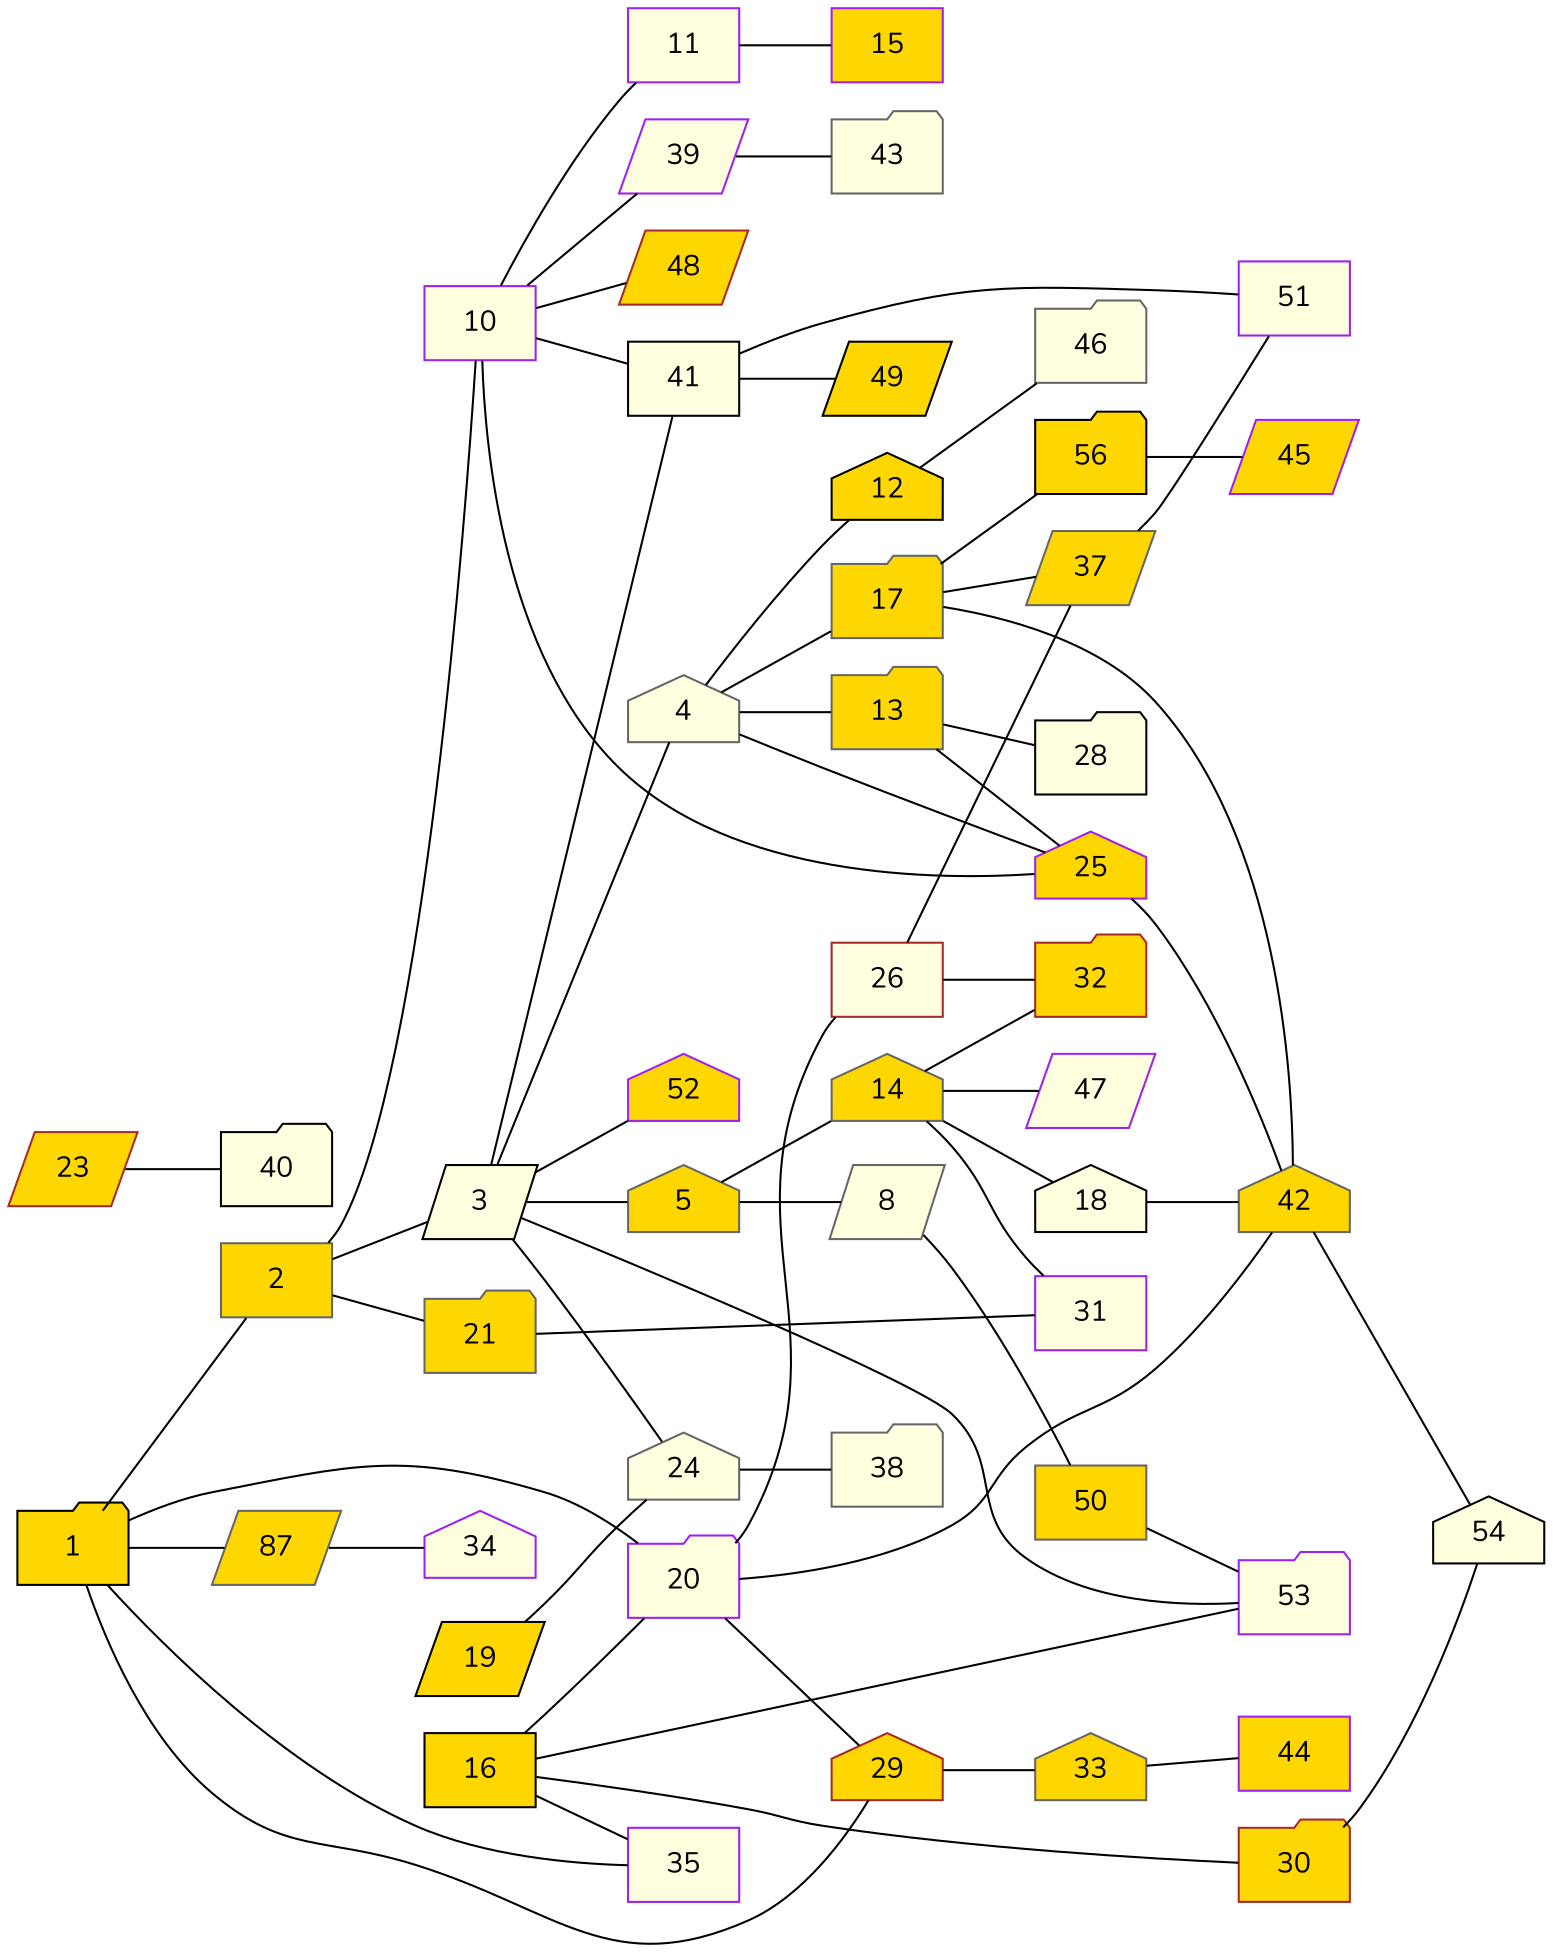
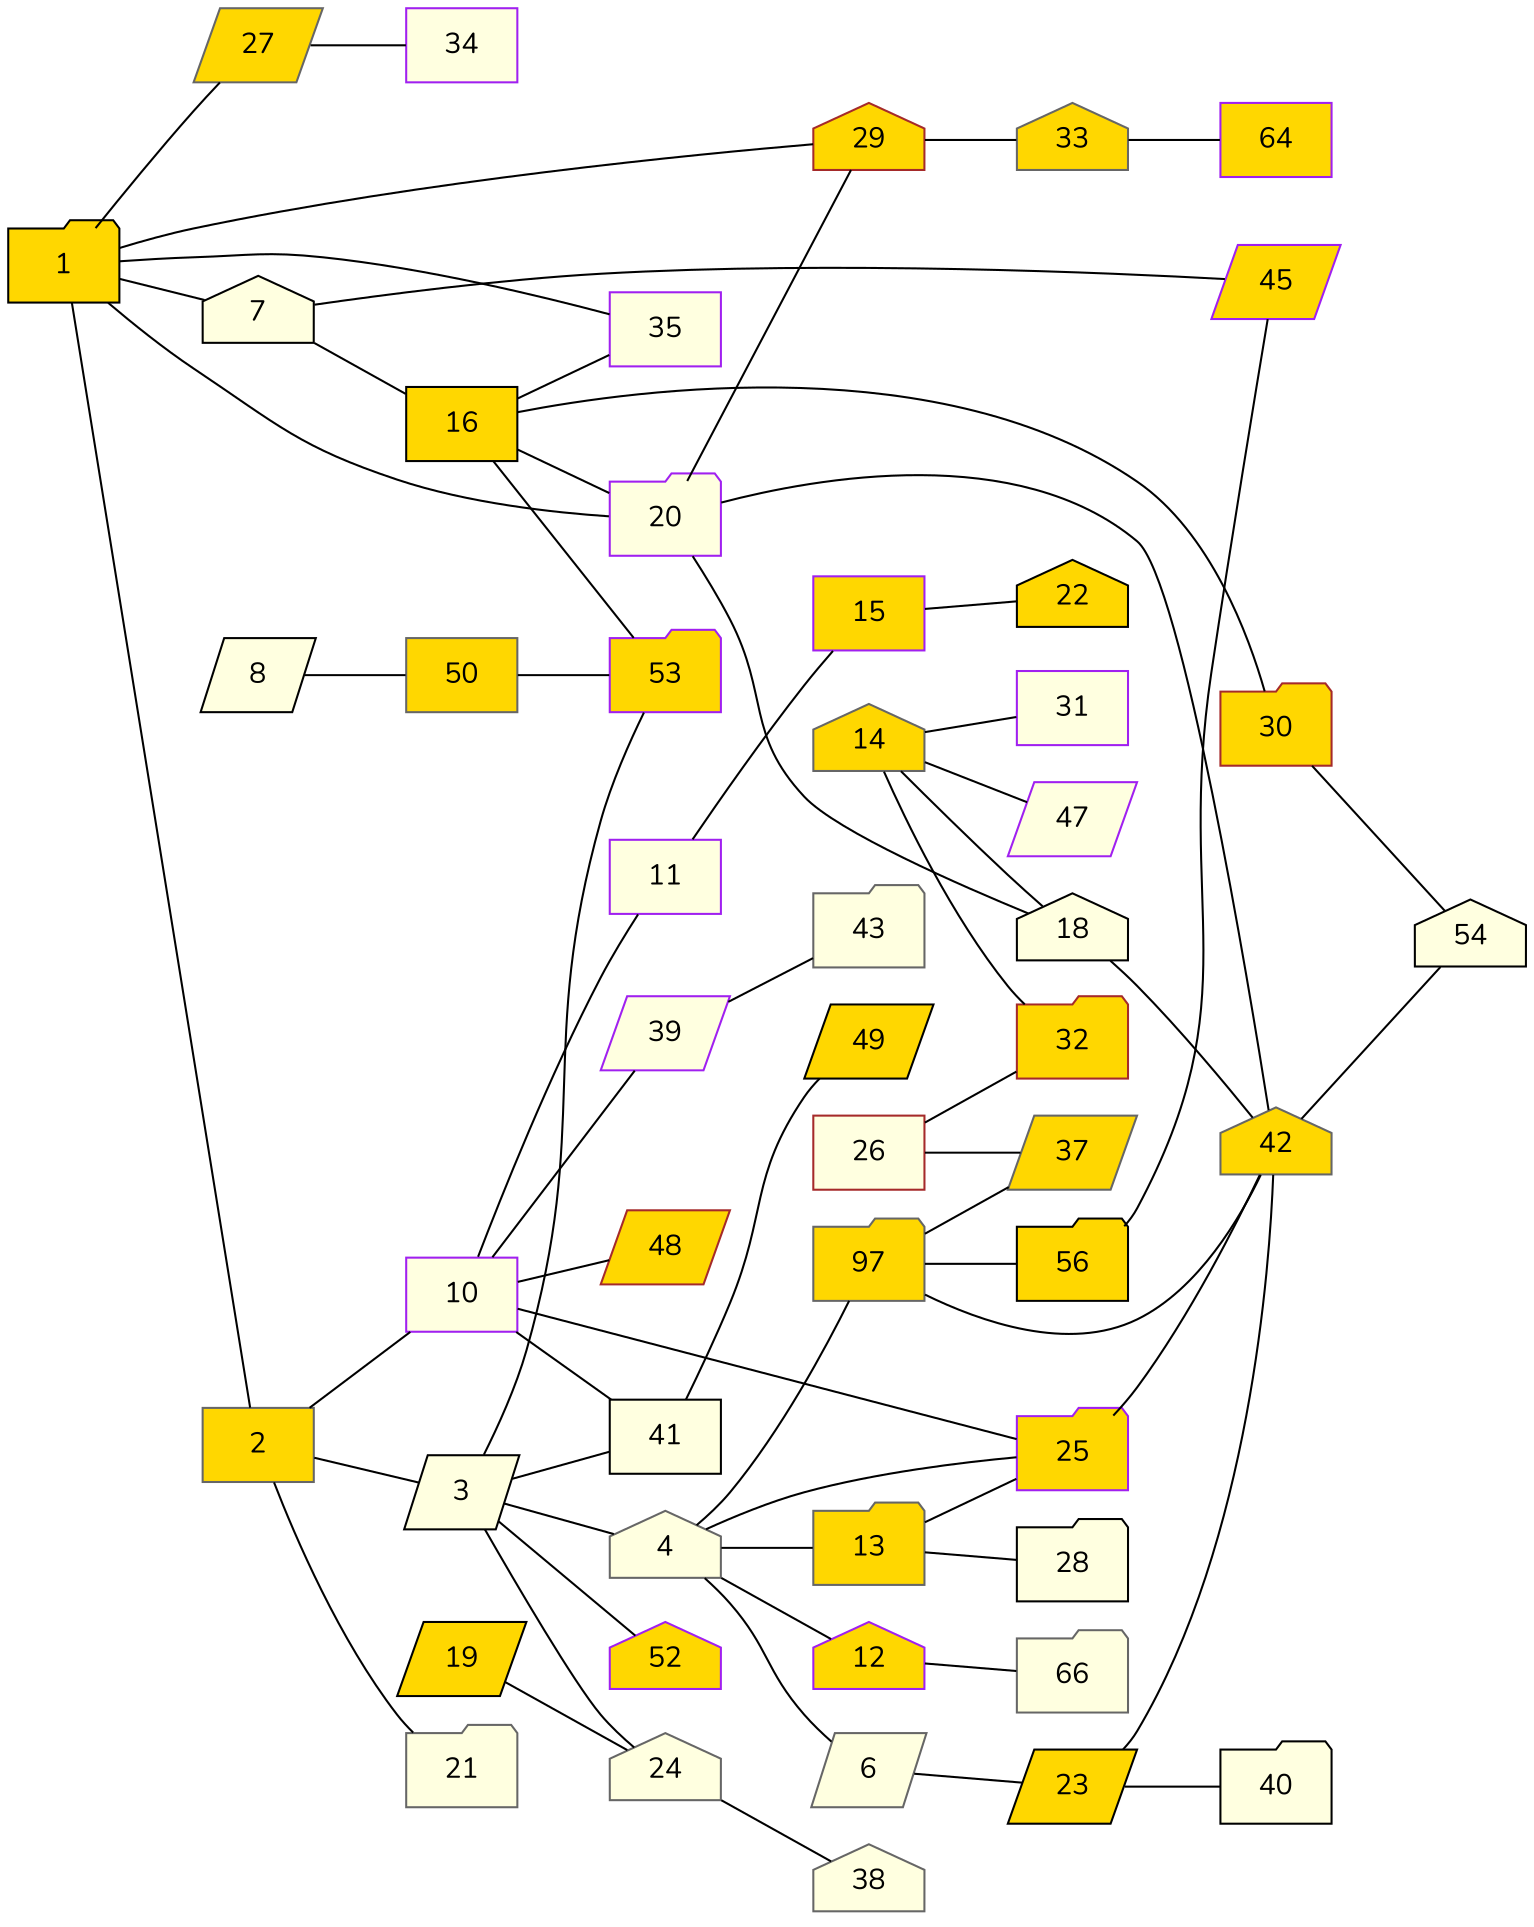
(1294, 298) -> none
none -> (258, 313)
(1091, 346) -> (1072, 1675)
(887, 490) -> (869, 1659)
none -> (1072, 597)
(887, 601) -> (869, 1264)
(1091, 869) -> (1072, 1453)
(73, 1169) -> (1072, 1787)
(684, 1202) -> none
(887, 1202) -> (258, 675)
(785, 1280) -> (800, 791)
(810, 1324) -> none
(480, 1336) -> (462, 1770)
(887, 1470) -> (869, 1881)
none -> (1234, 1472)
(277, 1548) -> (258, 45)
(480, 1548) -> (462, 45)
(1294, 1597) -> (665, 675)
(1294, 1754) -> (1276, 140)
none -> (869, 1770)
